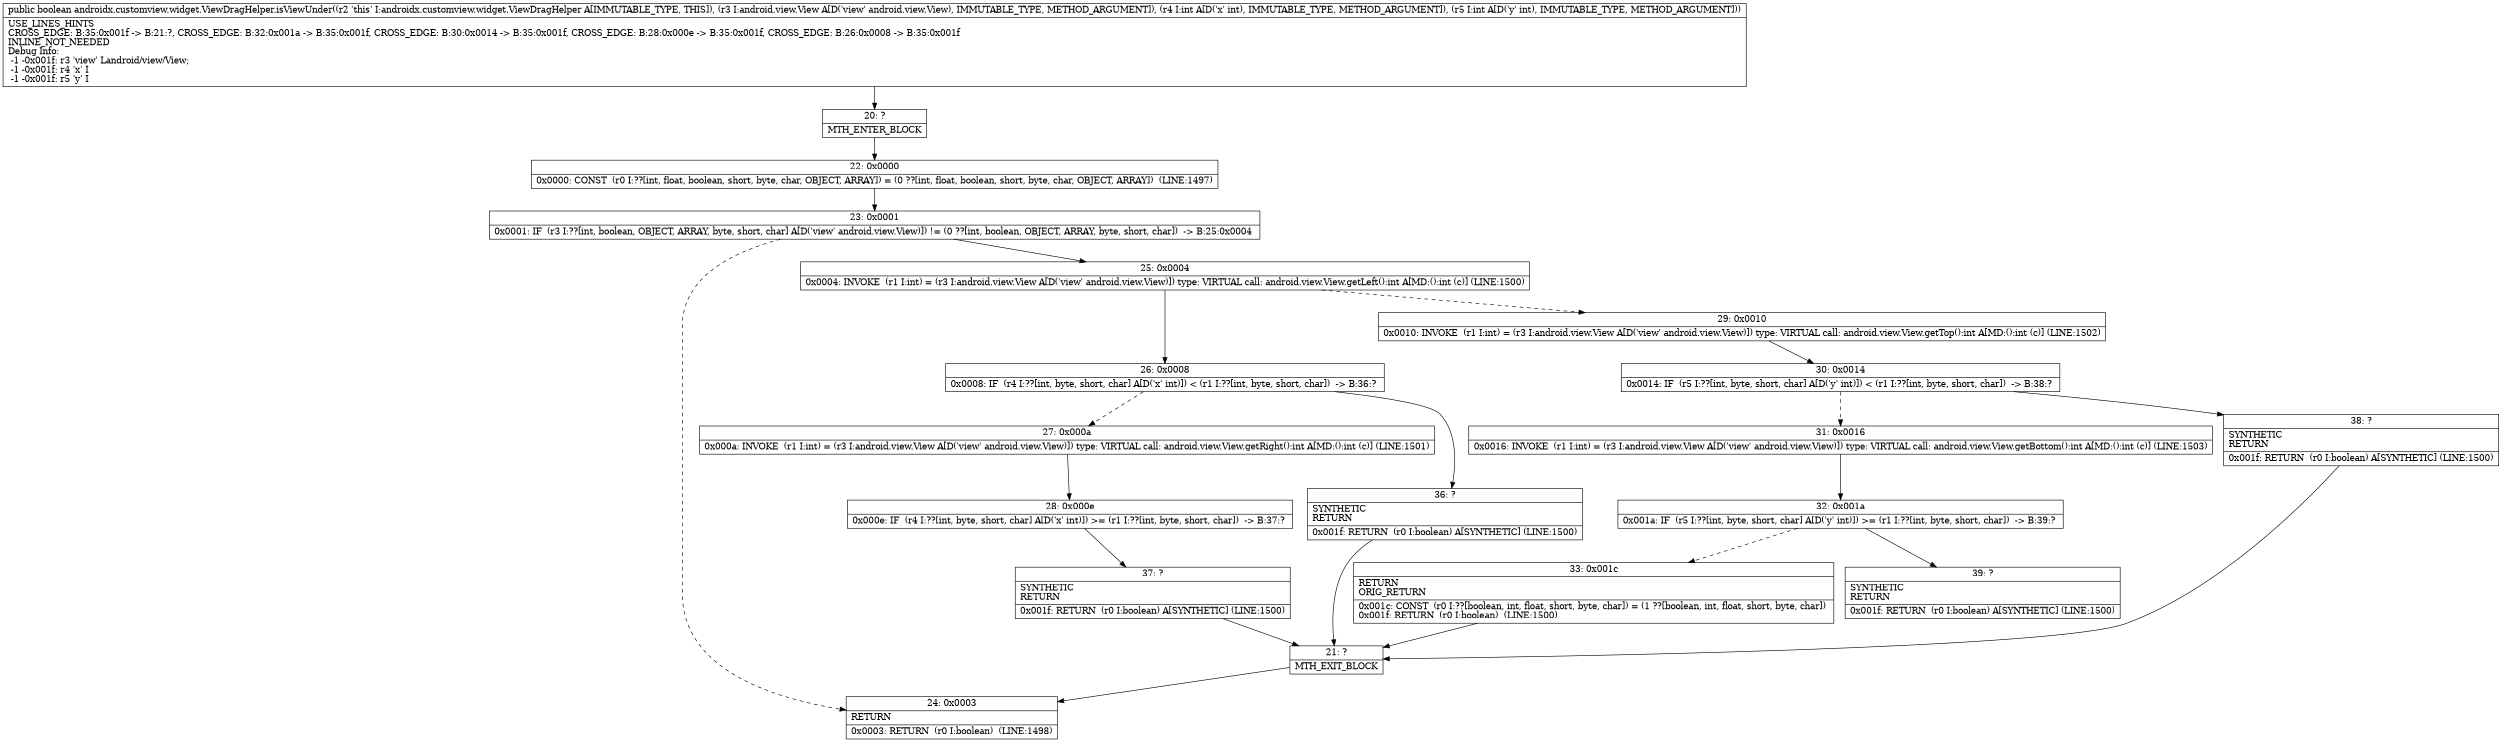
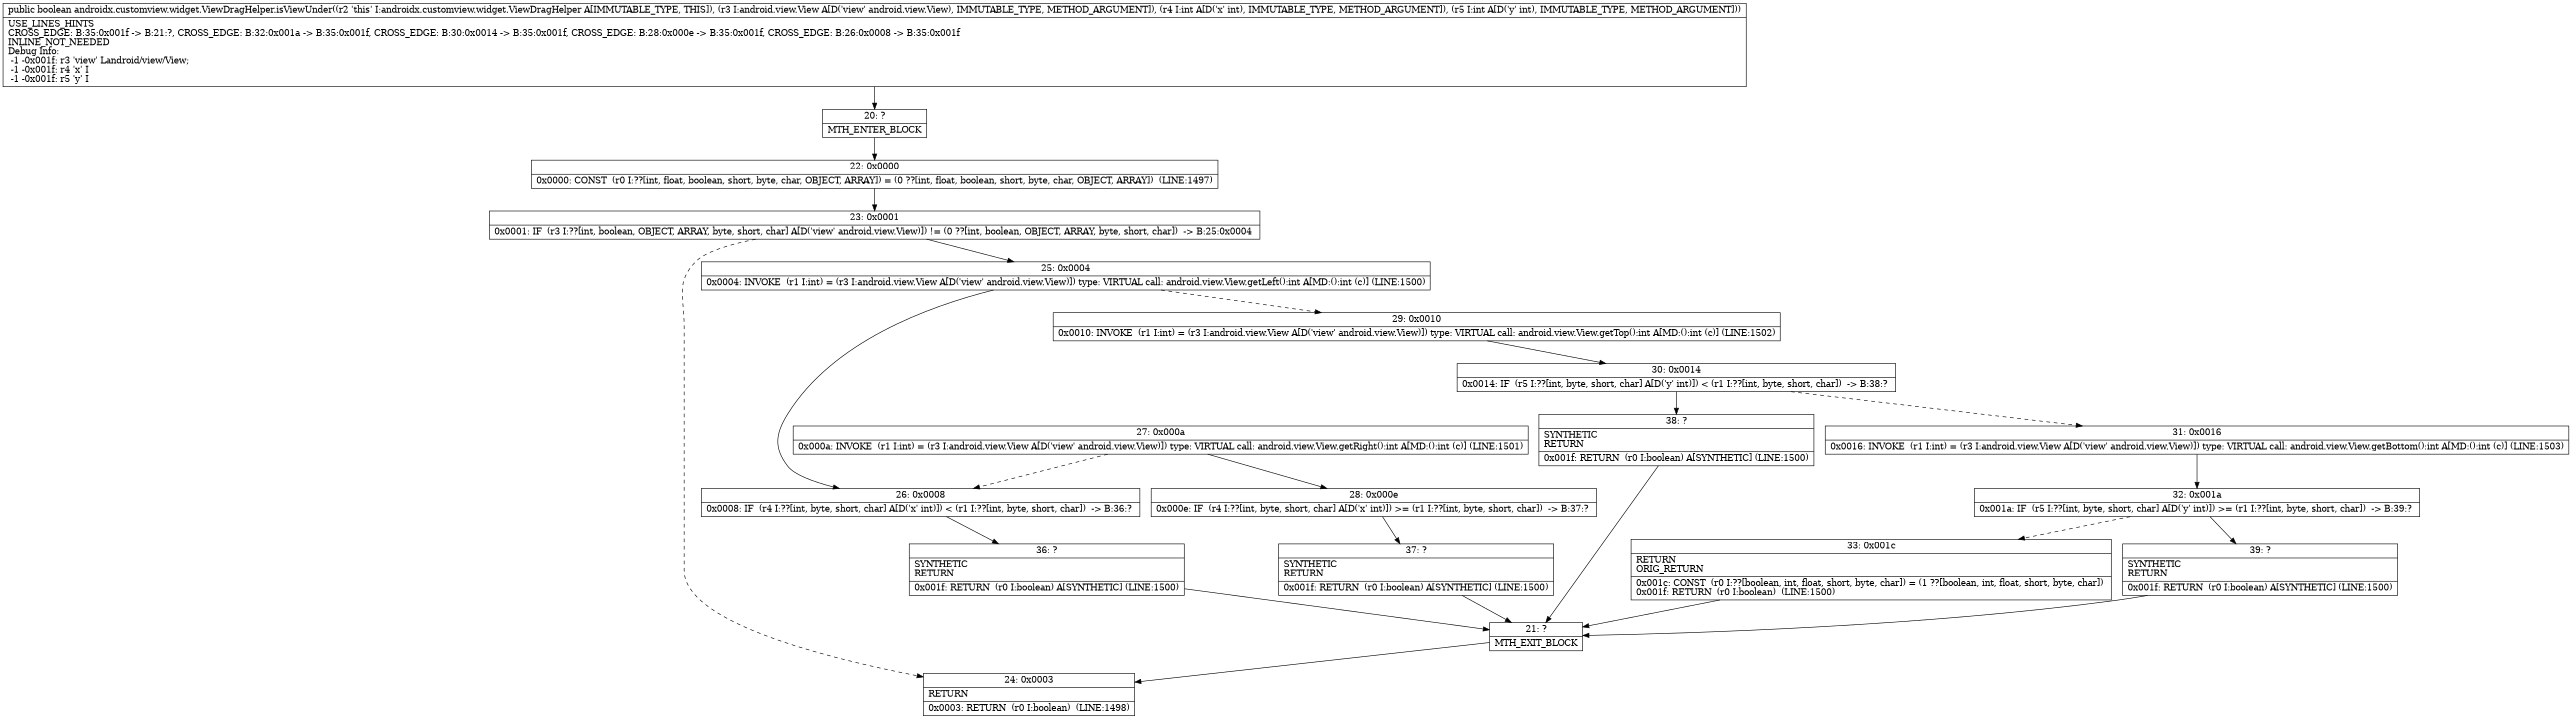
(1119, 407) -> (1044, 471)
none -> (1869, 624)
